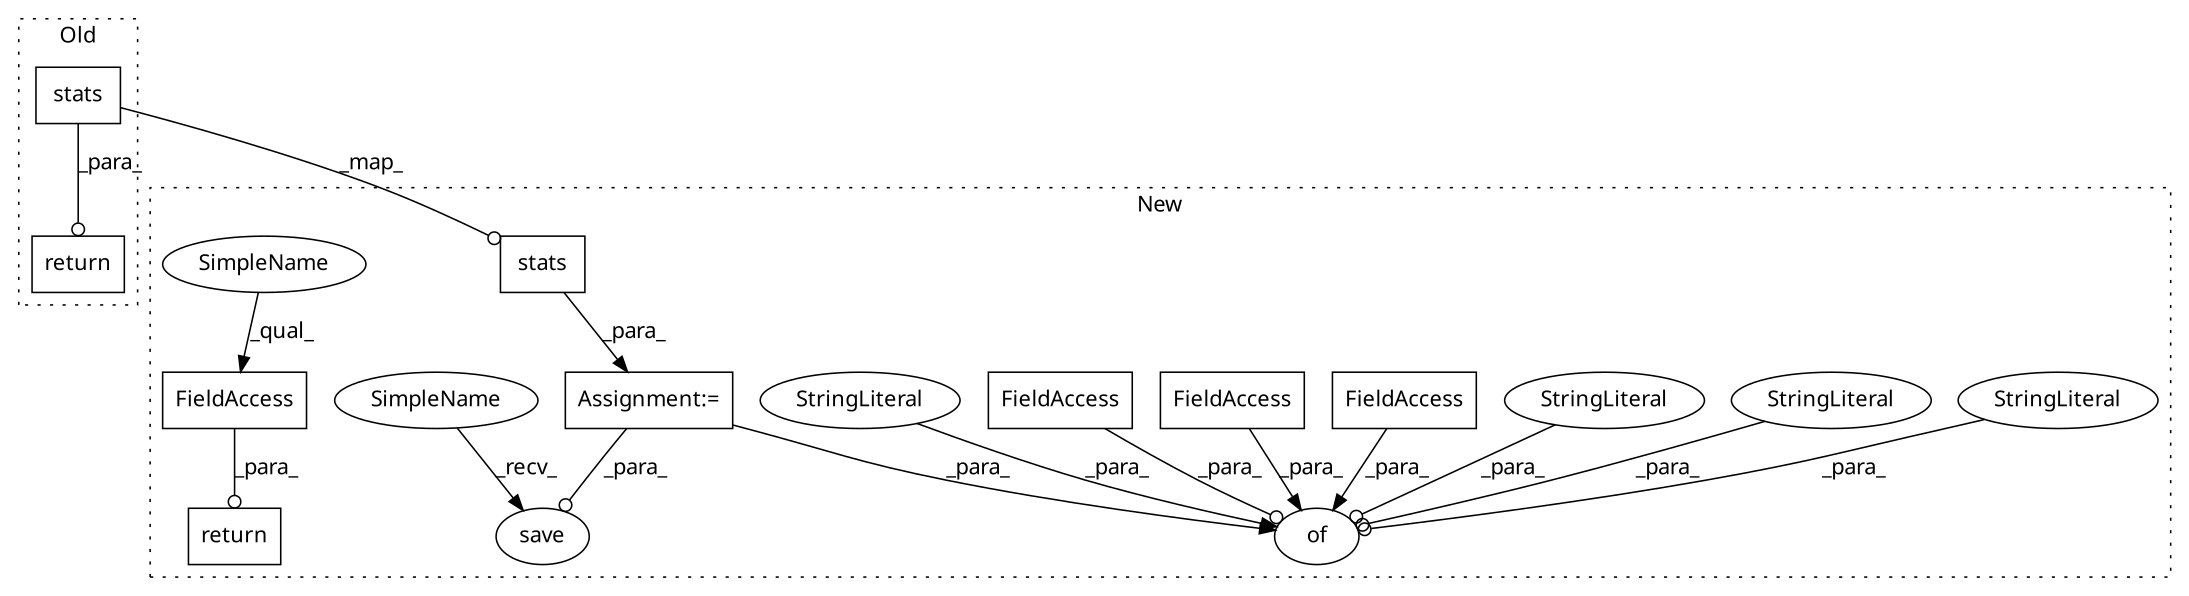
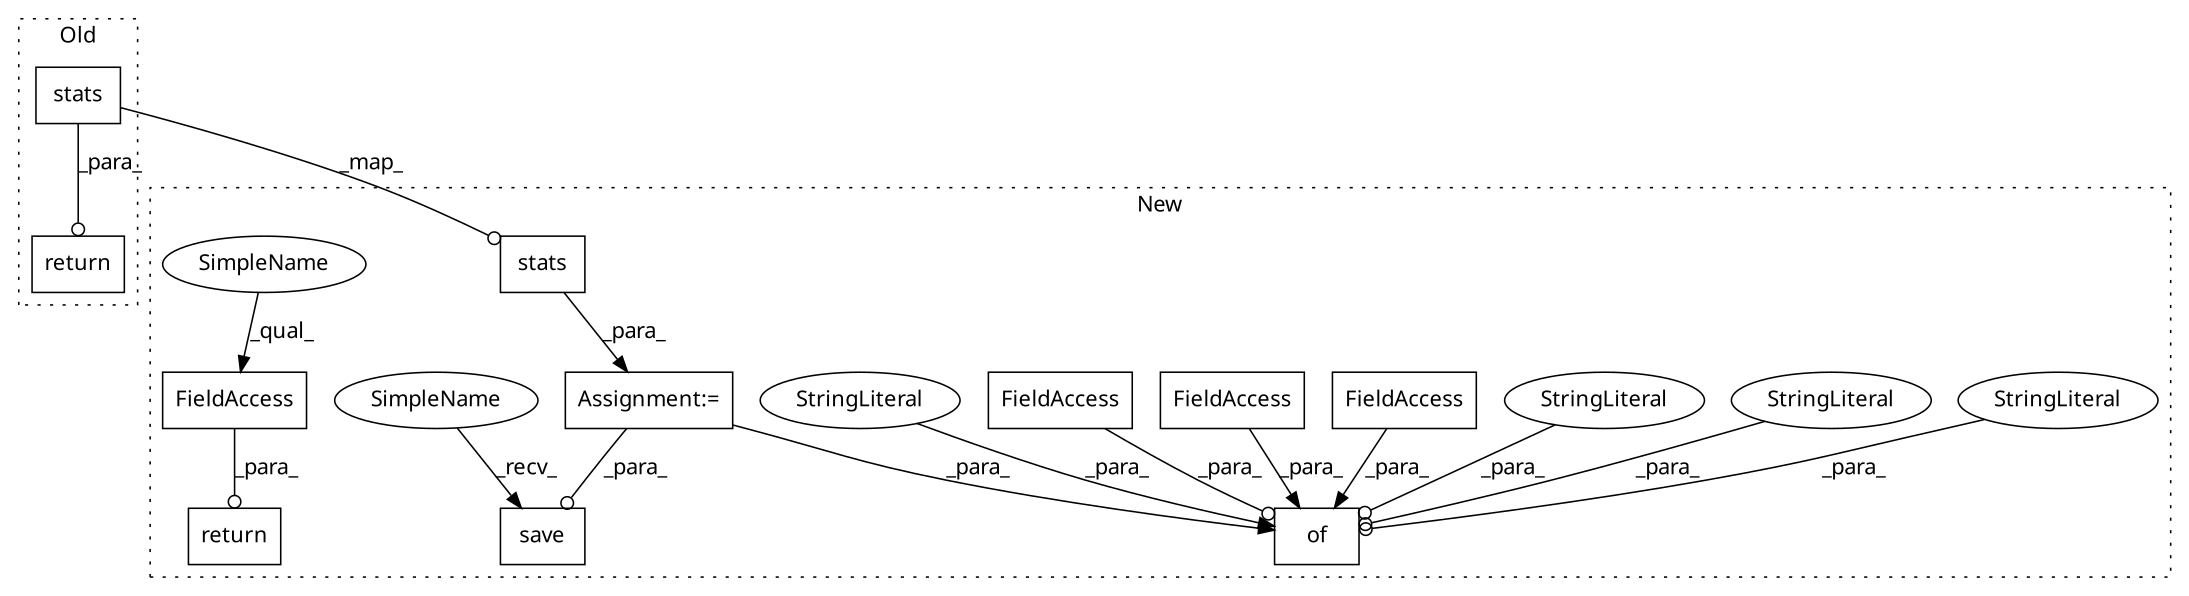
(543, 536) -> (543, 536)
(1317, 536) -> (1317, 536)
